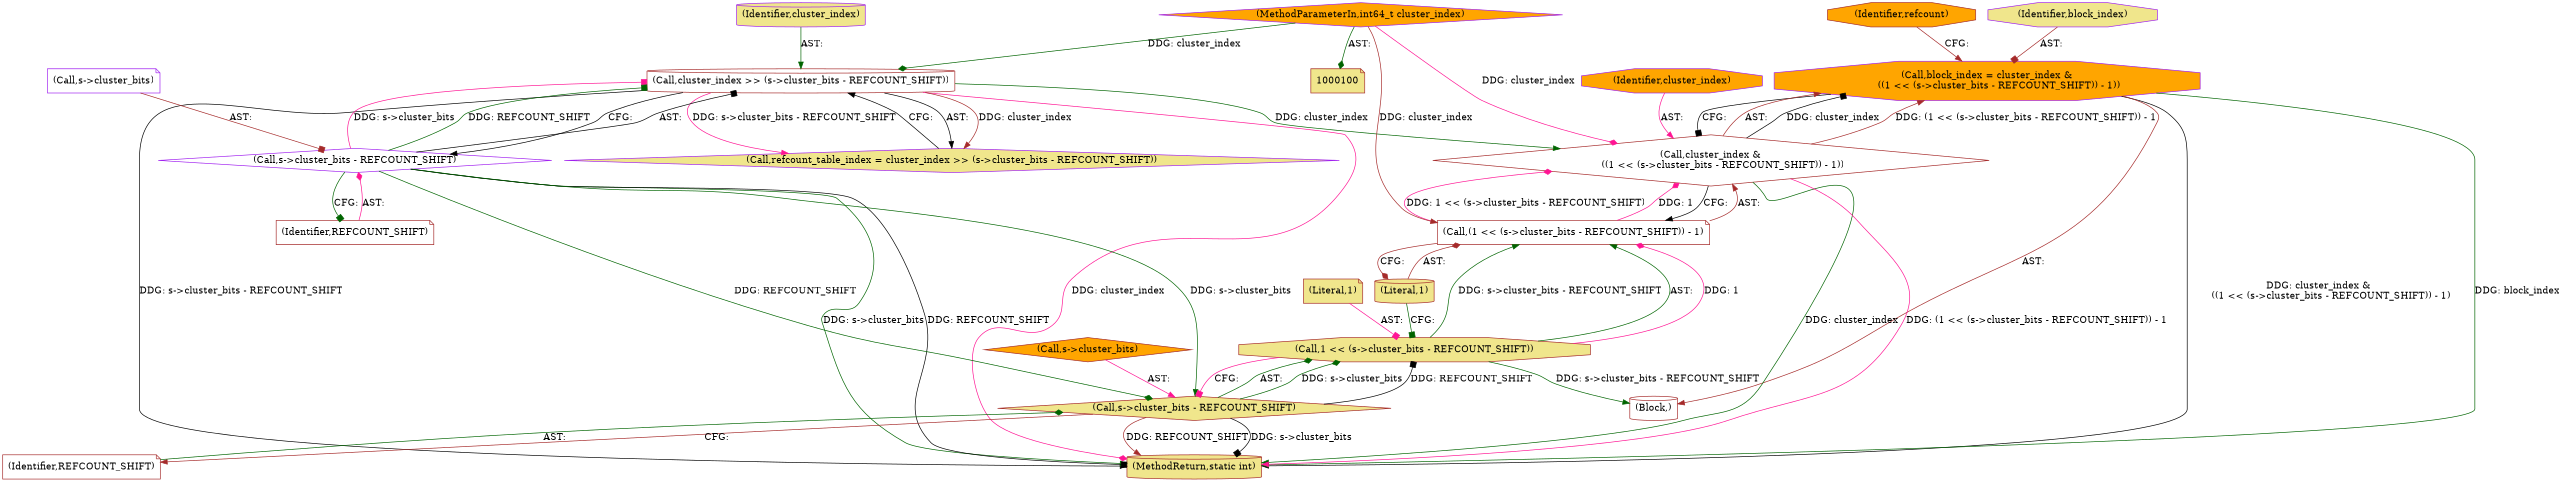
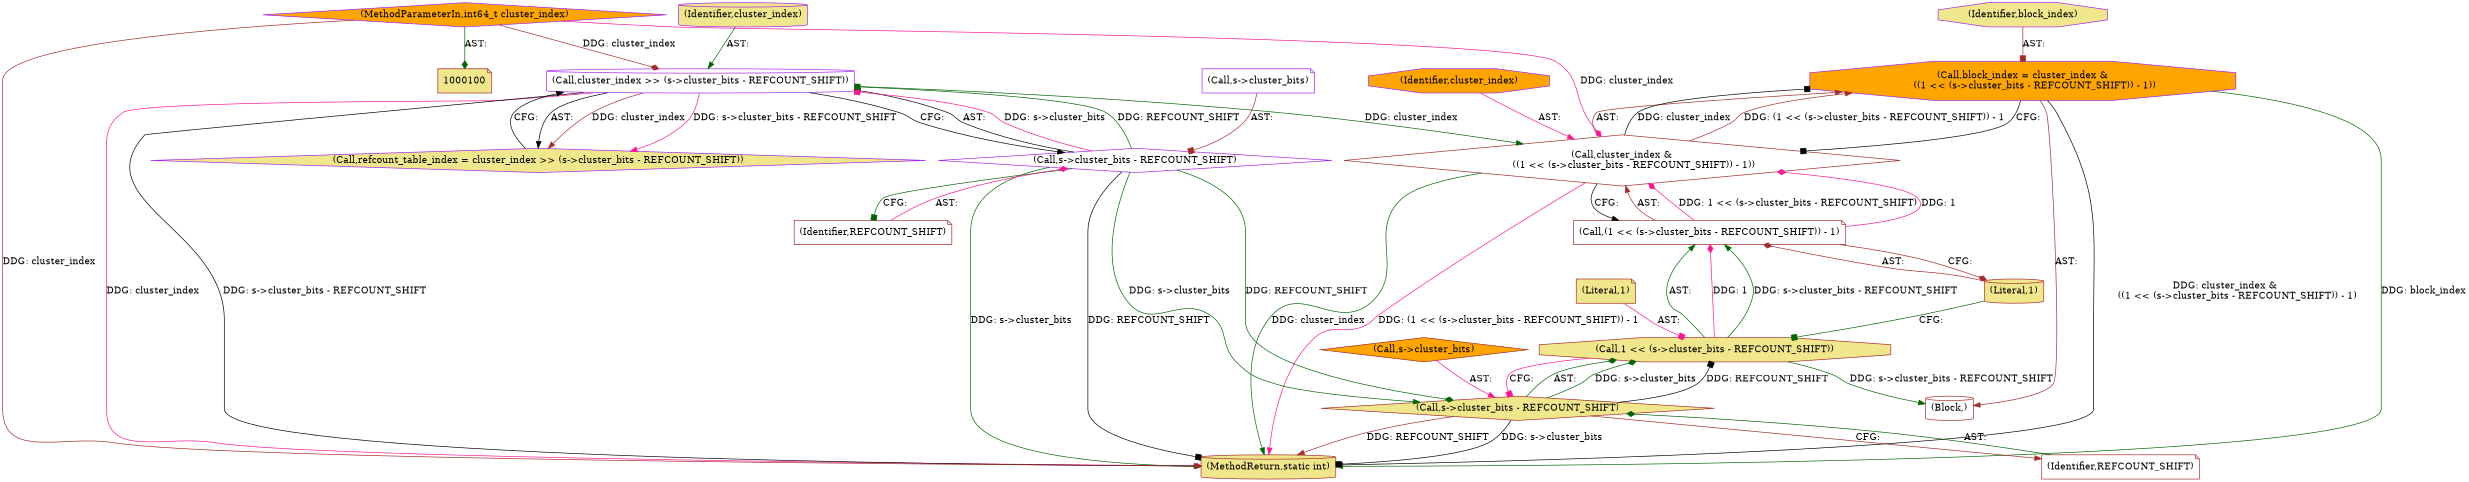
(1902, 15) -> none
(1101, 46) -> (575, 46)
(801, 81) -> (701, 81)
(1376, 141) -> (243, 451)
